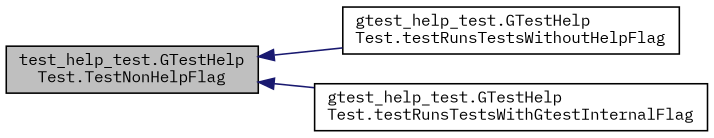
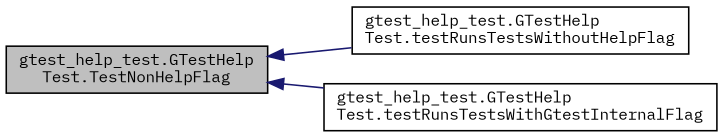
(132, 70) -> (137, 70)
